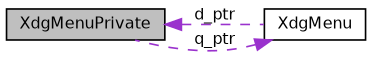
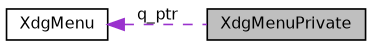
(223, 24) -> none
